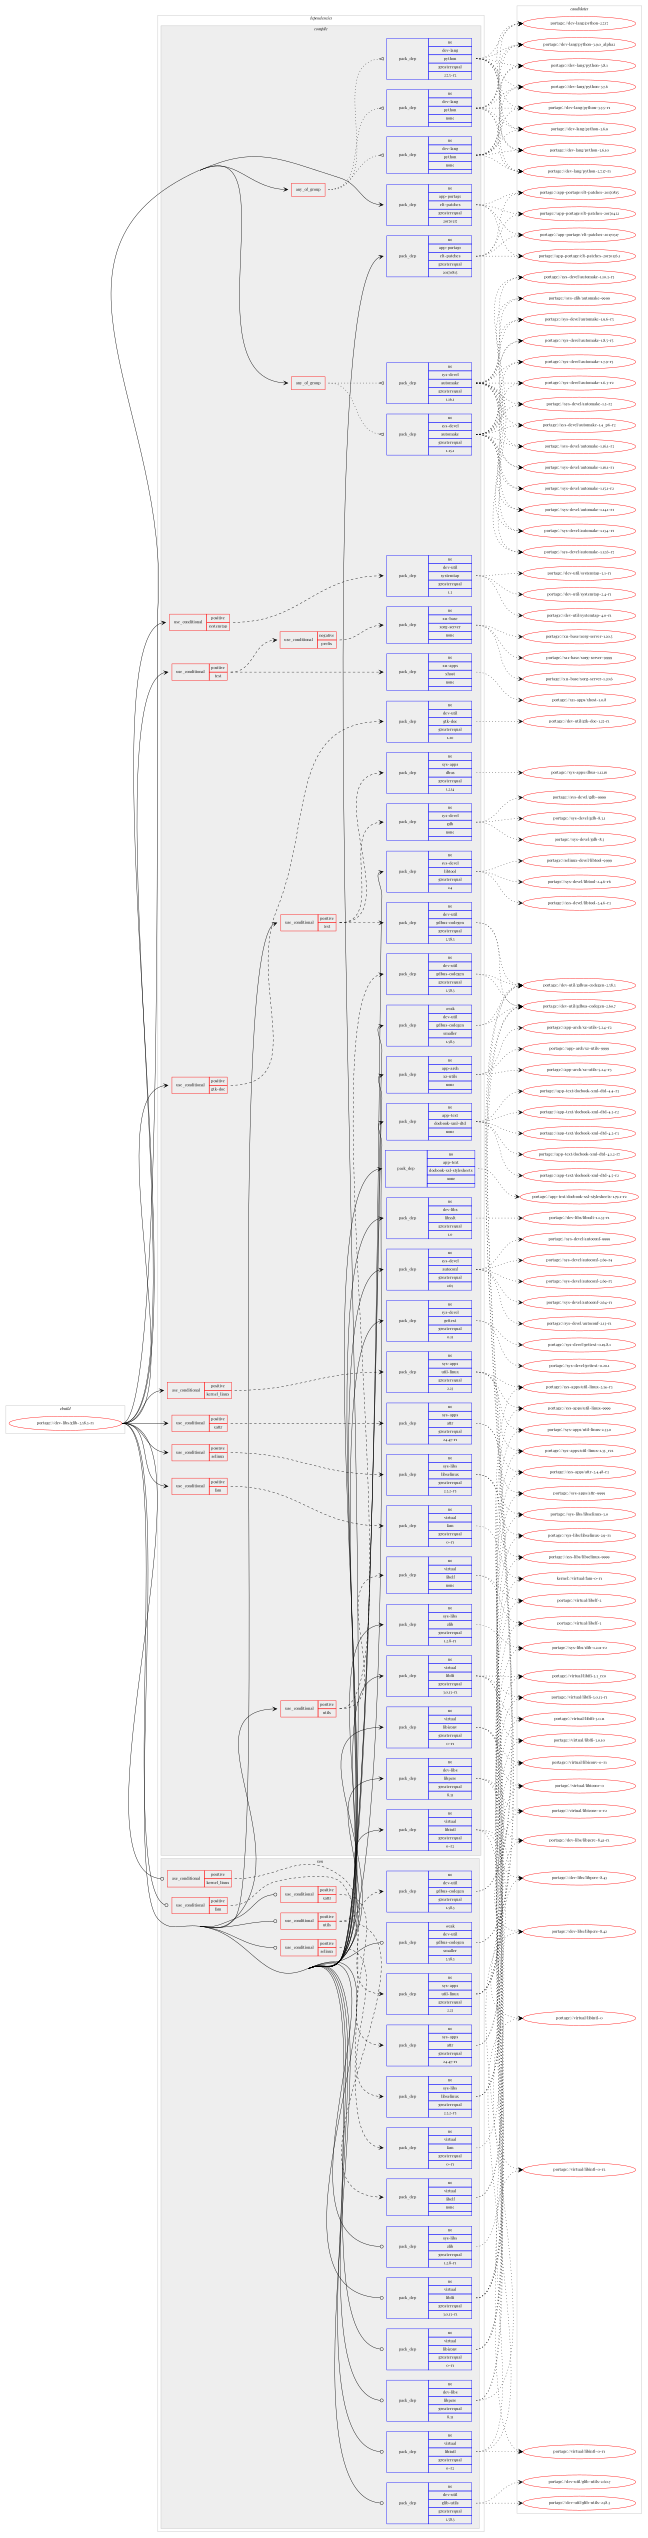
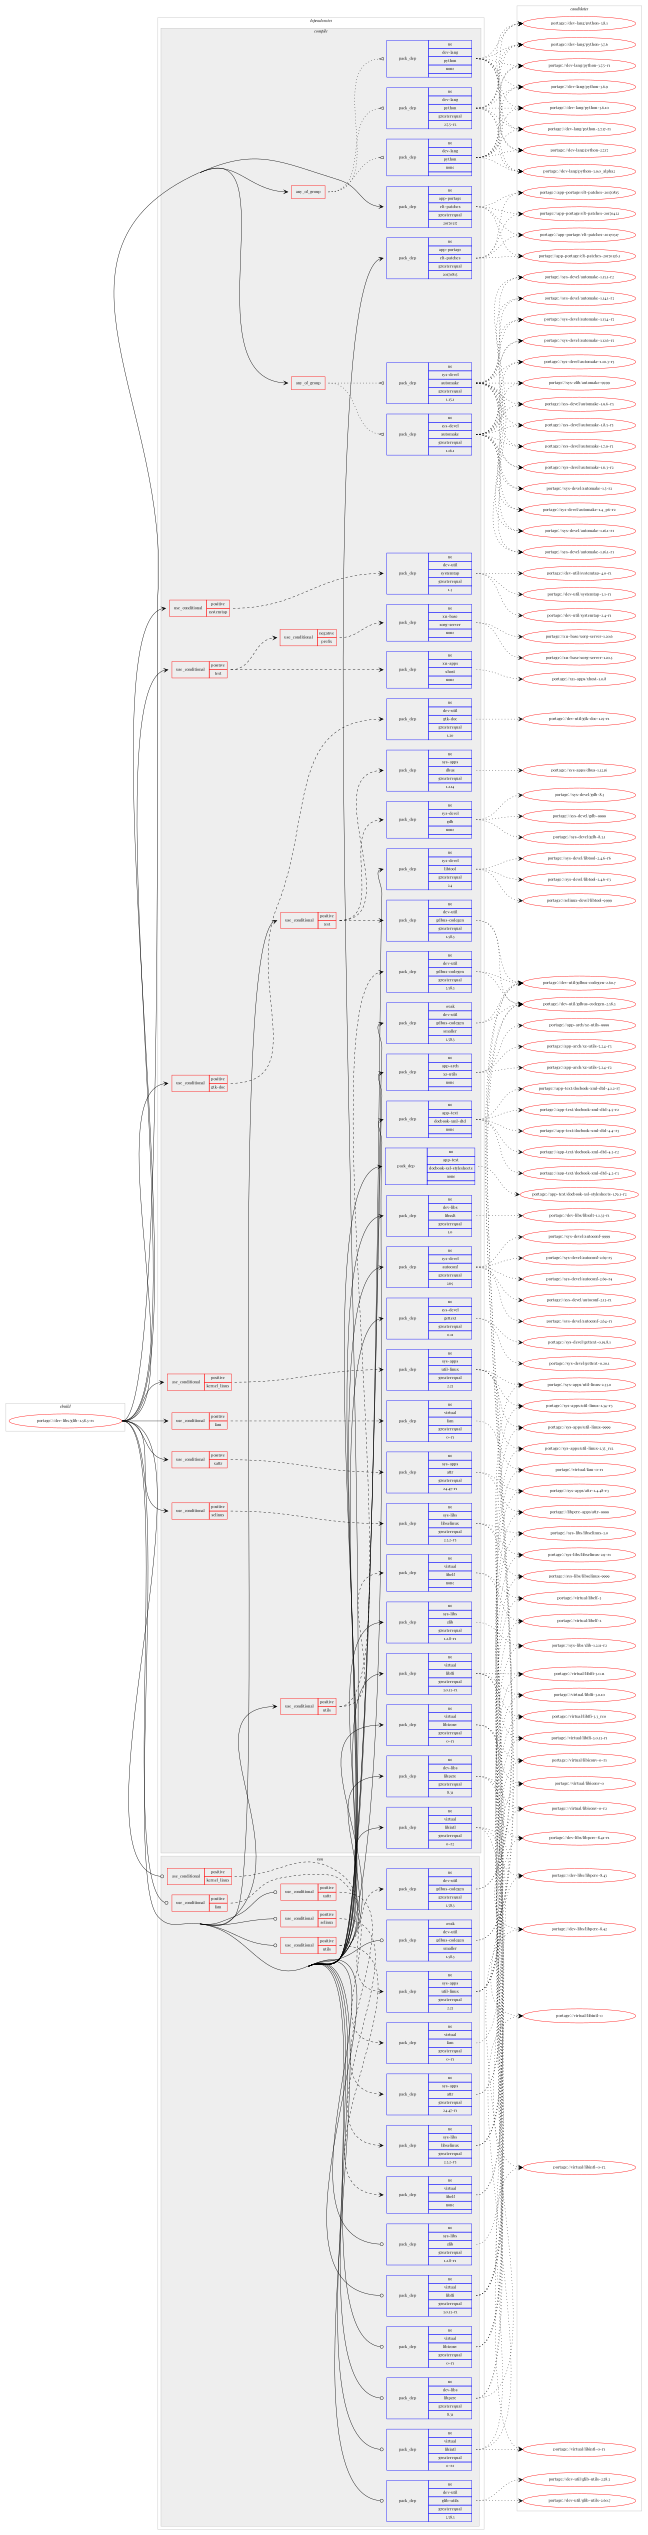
(579, 658) -> none
(579, 1493) -> (579, 1512)
(579, 1579) -> (579, 1470)
